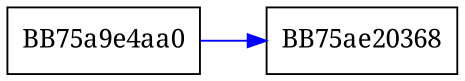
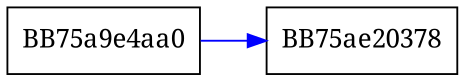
(362, 41) -> (362, 41)
